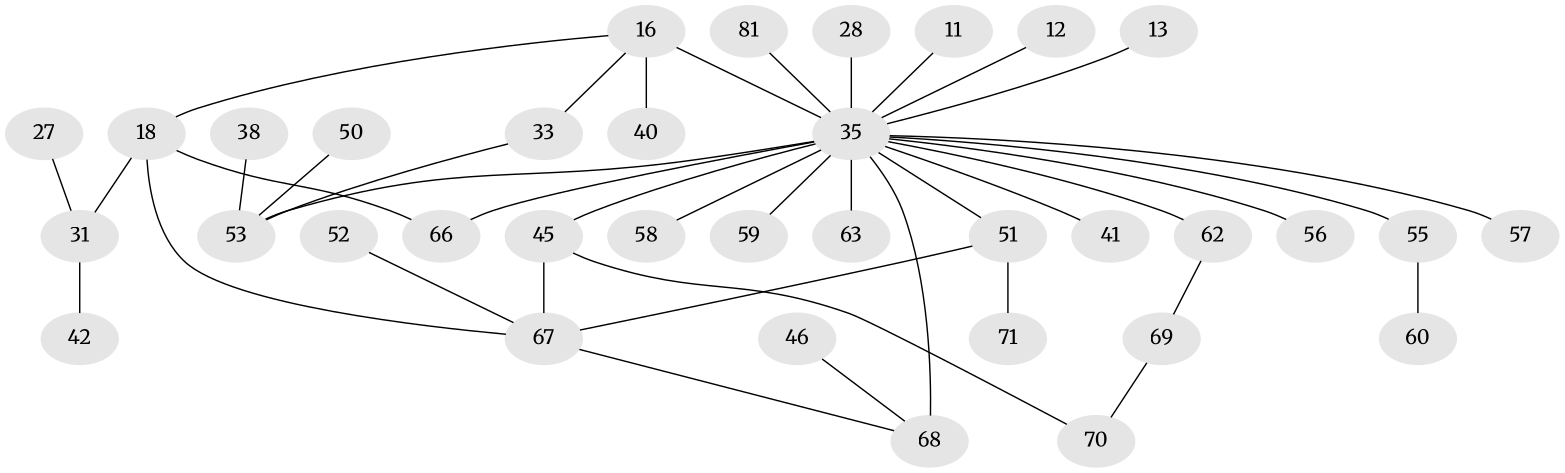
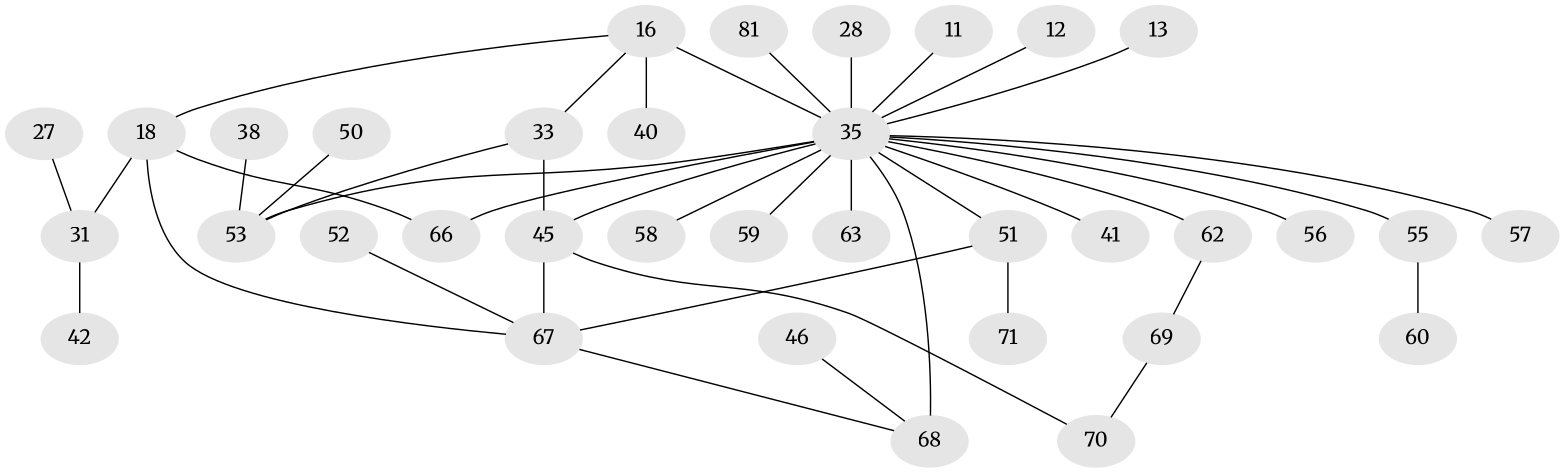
none -> (544, 185)
